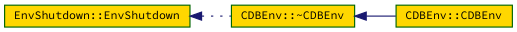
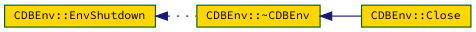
(97, 16) -> (80, 16)
(454, 16) -> (416, 16)
